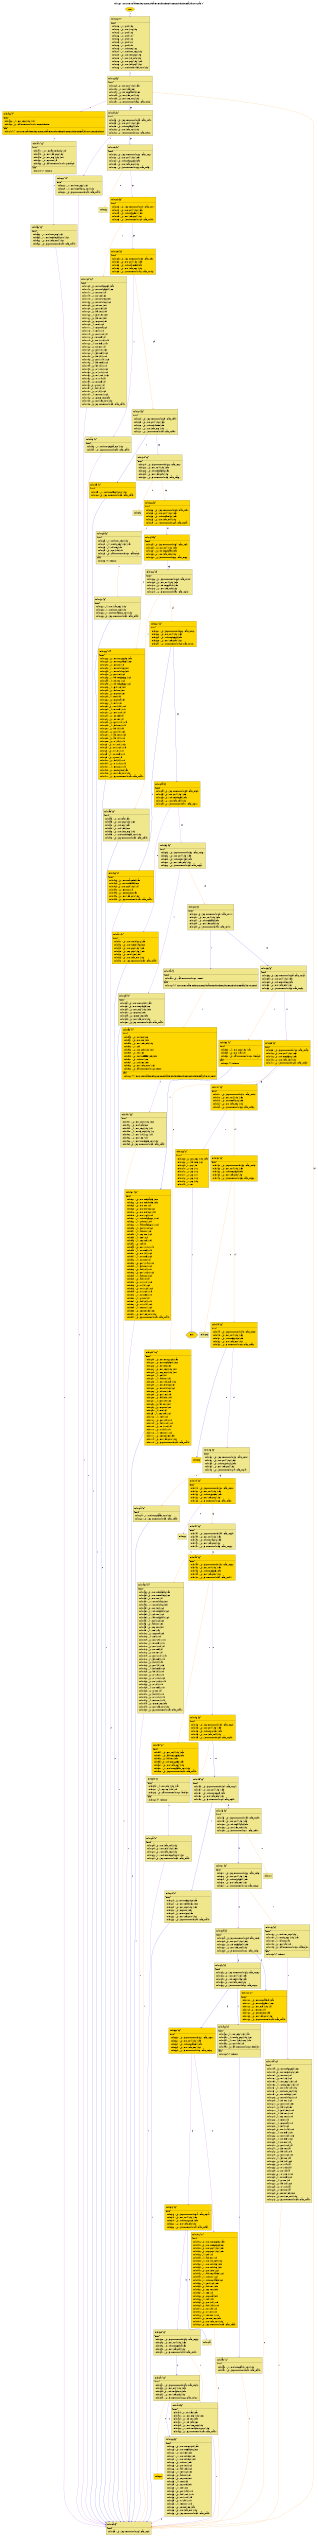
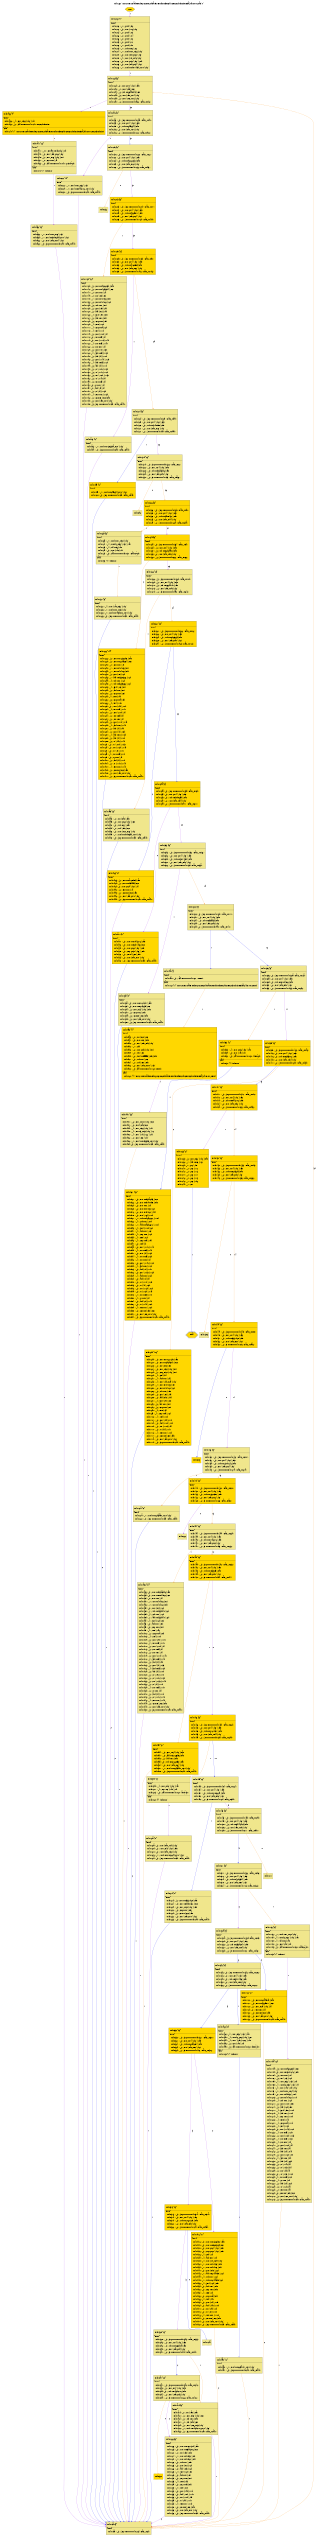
(192, 1335) -> (192, 1335)
